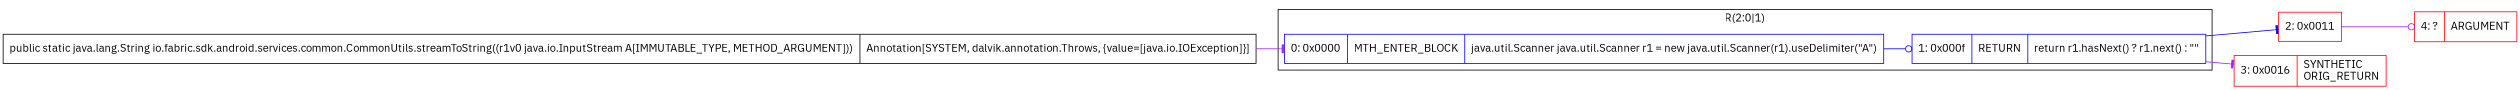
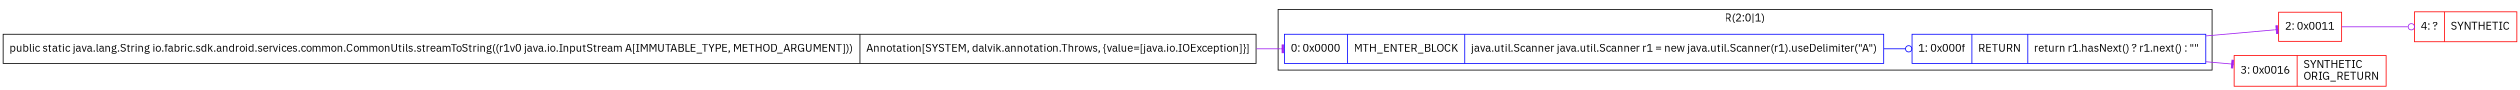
(2481, 26) -> (2481, 26)
(2240, 33) -> (2240, 33)
